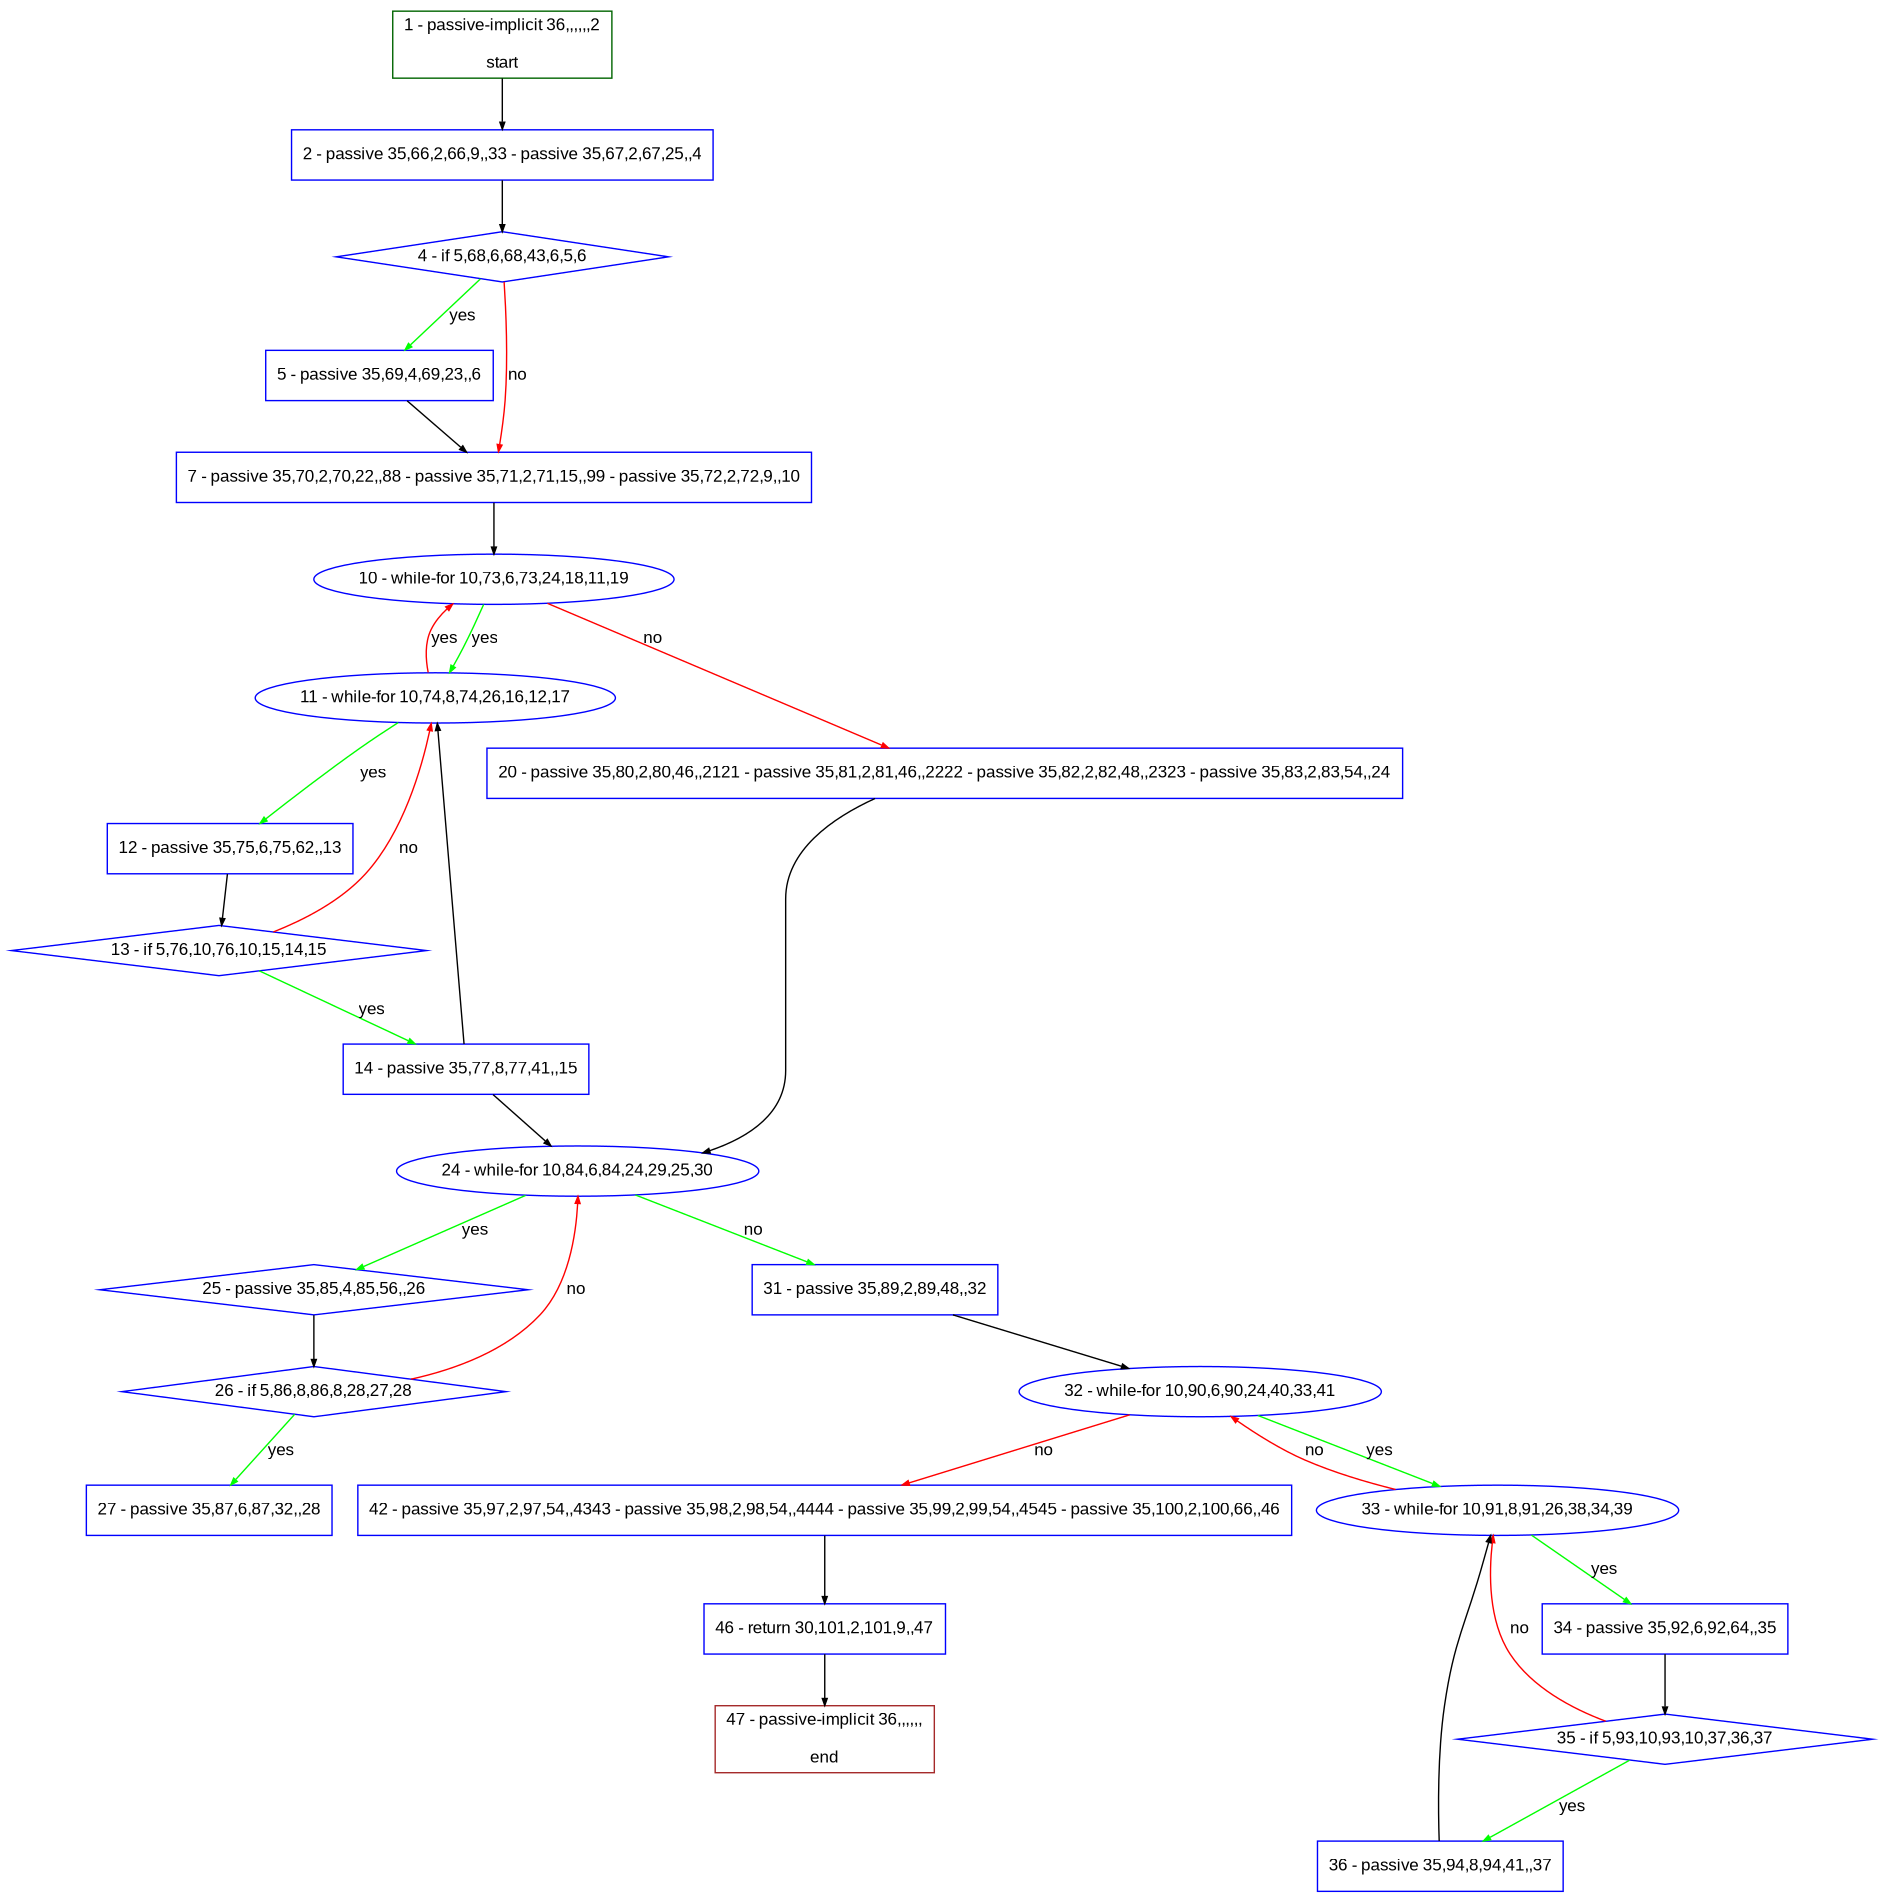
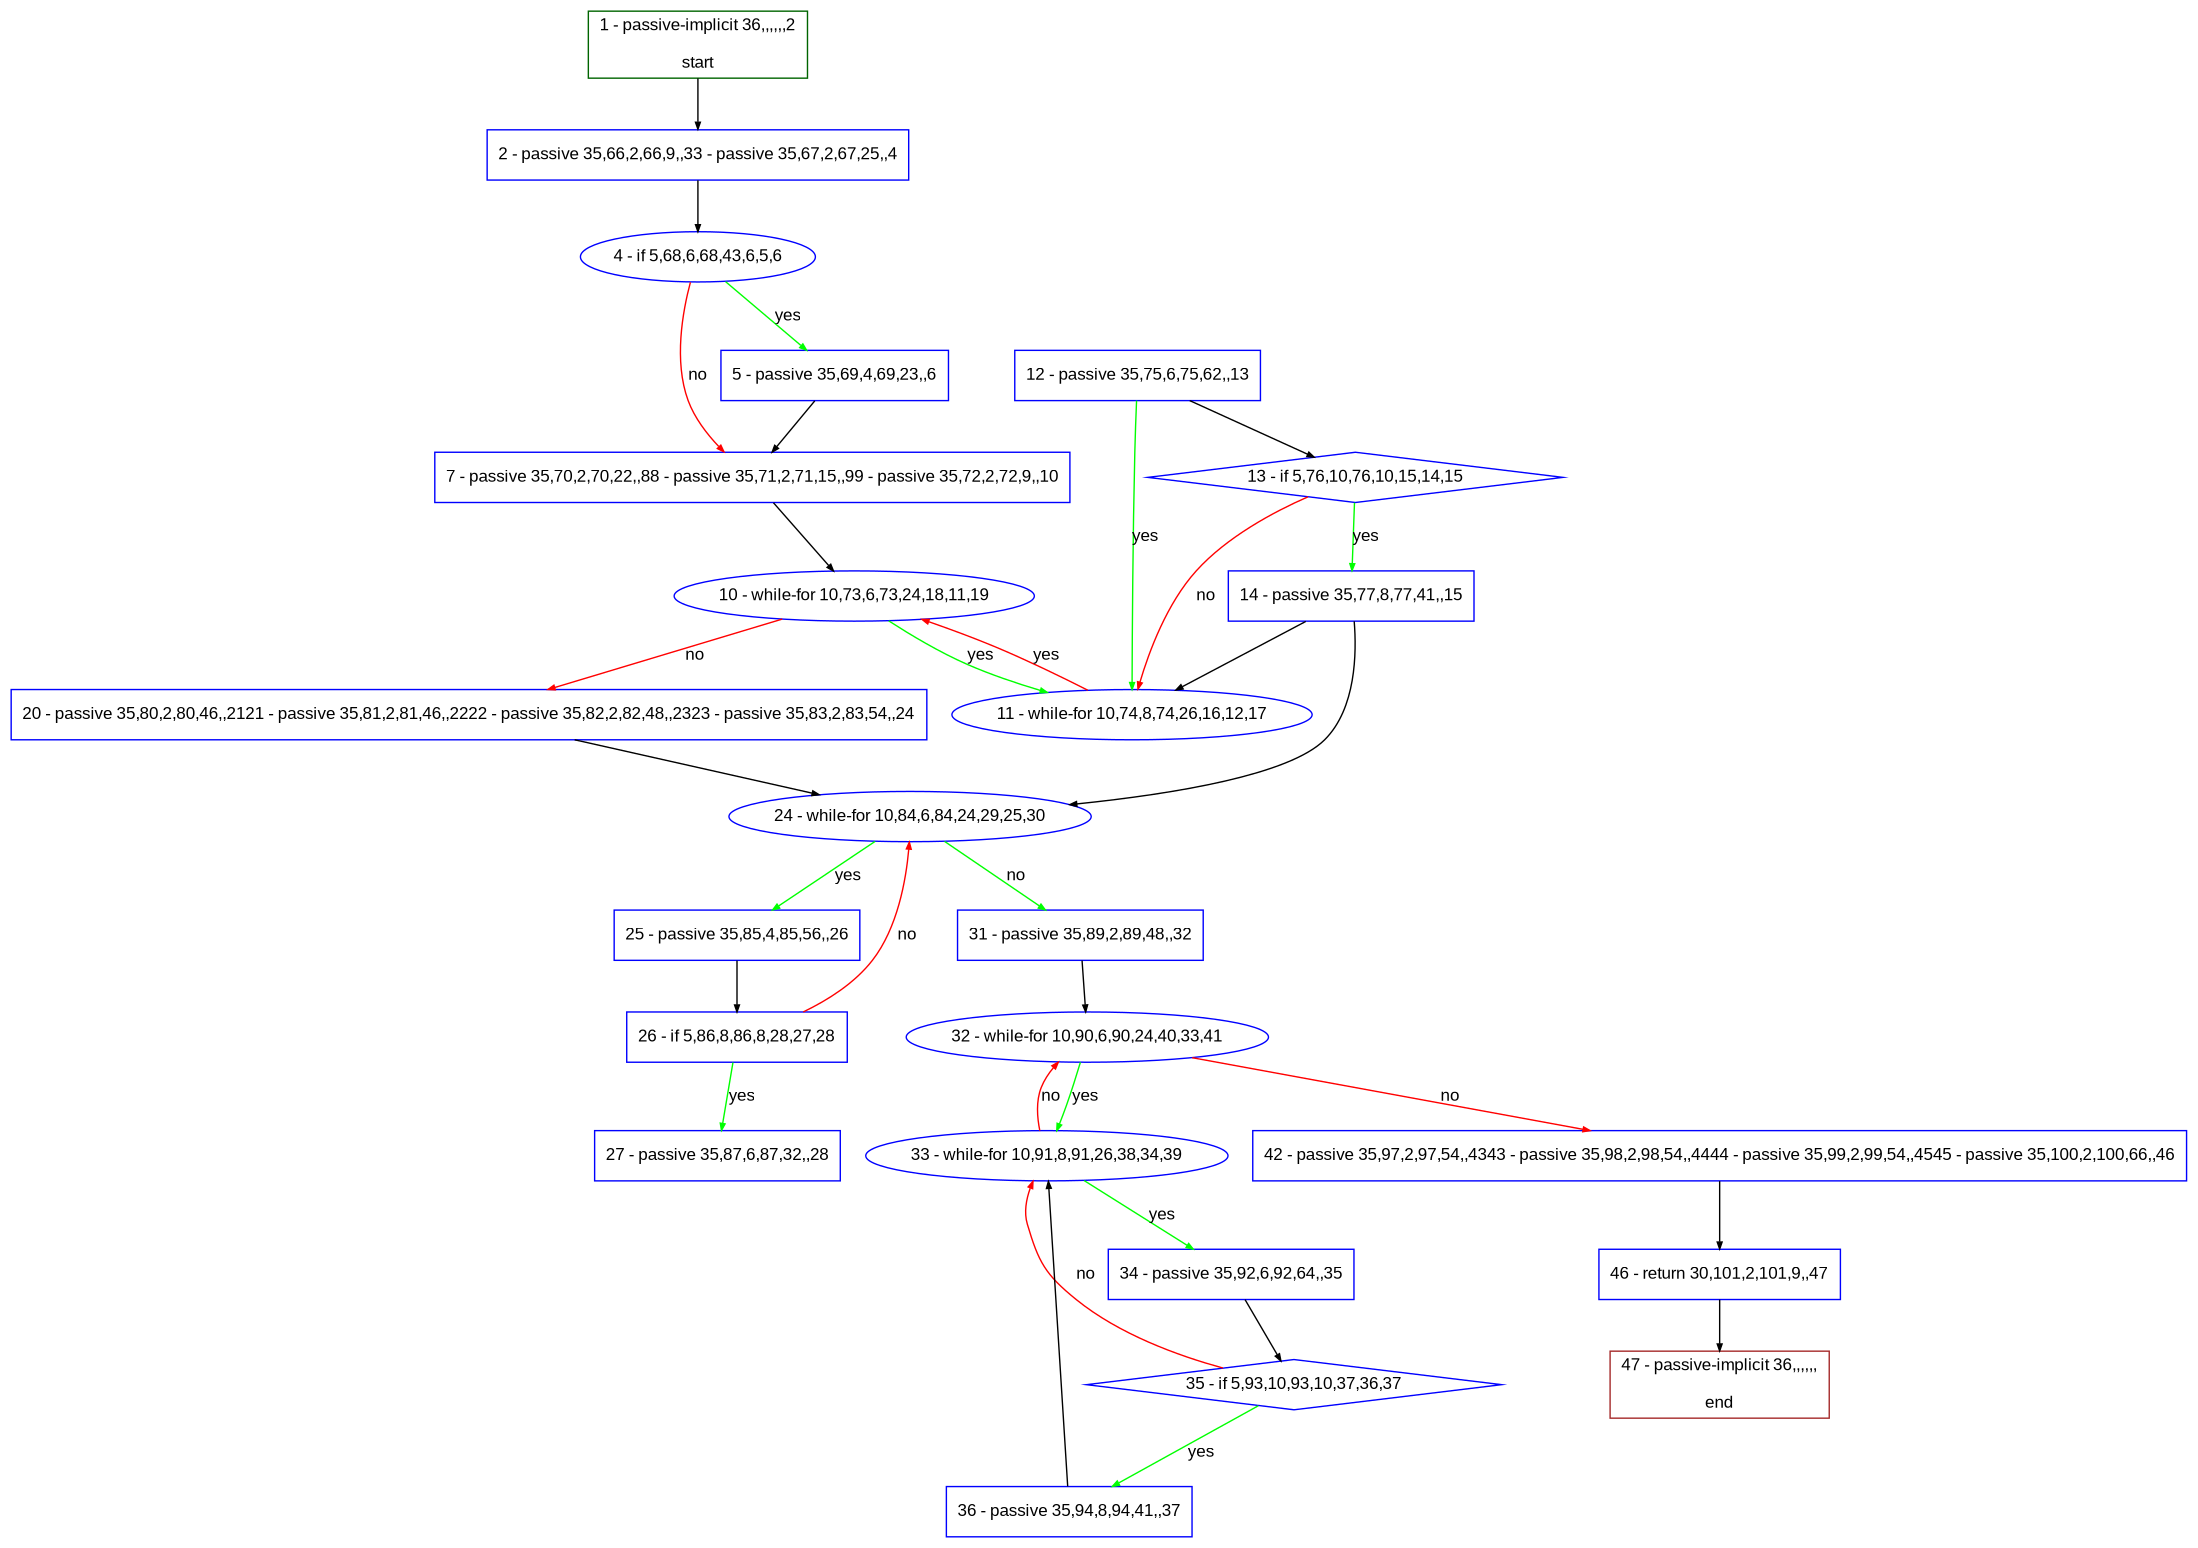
(502, 257) -> (698, 257)
(331, 769) -> (1133, 541)
(314, 1290) -> (737, 935)
(314, 1392) -> (737, 1037)
